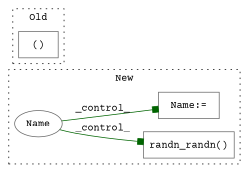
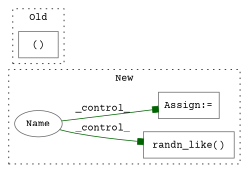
(189, 105) -> (189, 105)
(189, 145) -> (189, 145)
